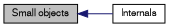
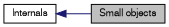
(100, 14) -> (79, 14)
